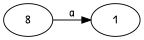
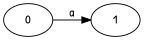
(28, 20) -> (28, 20)
